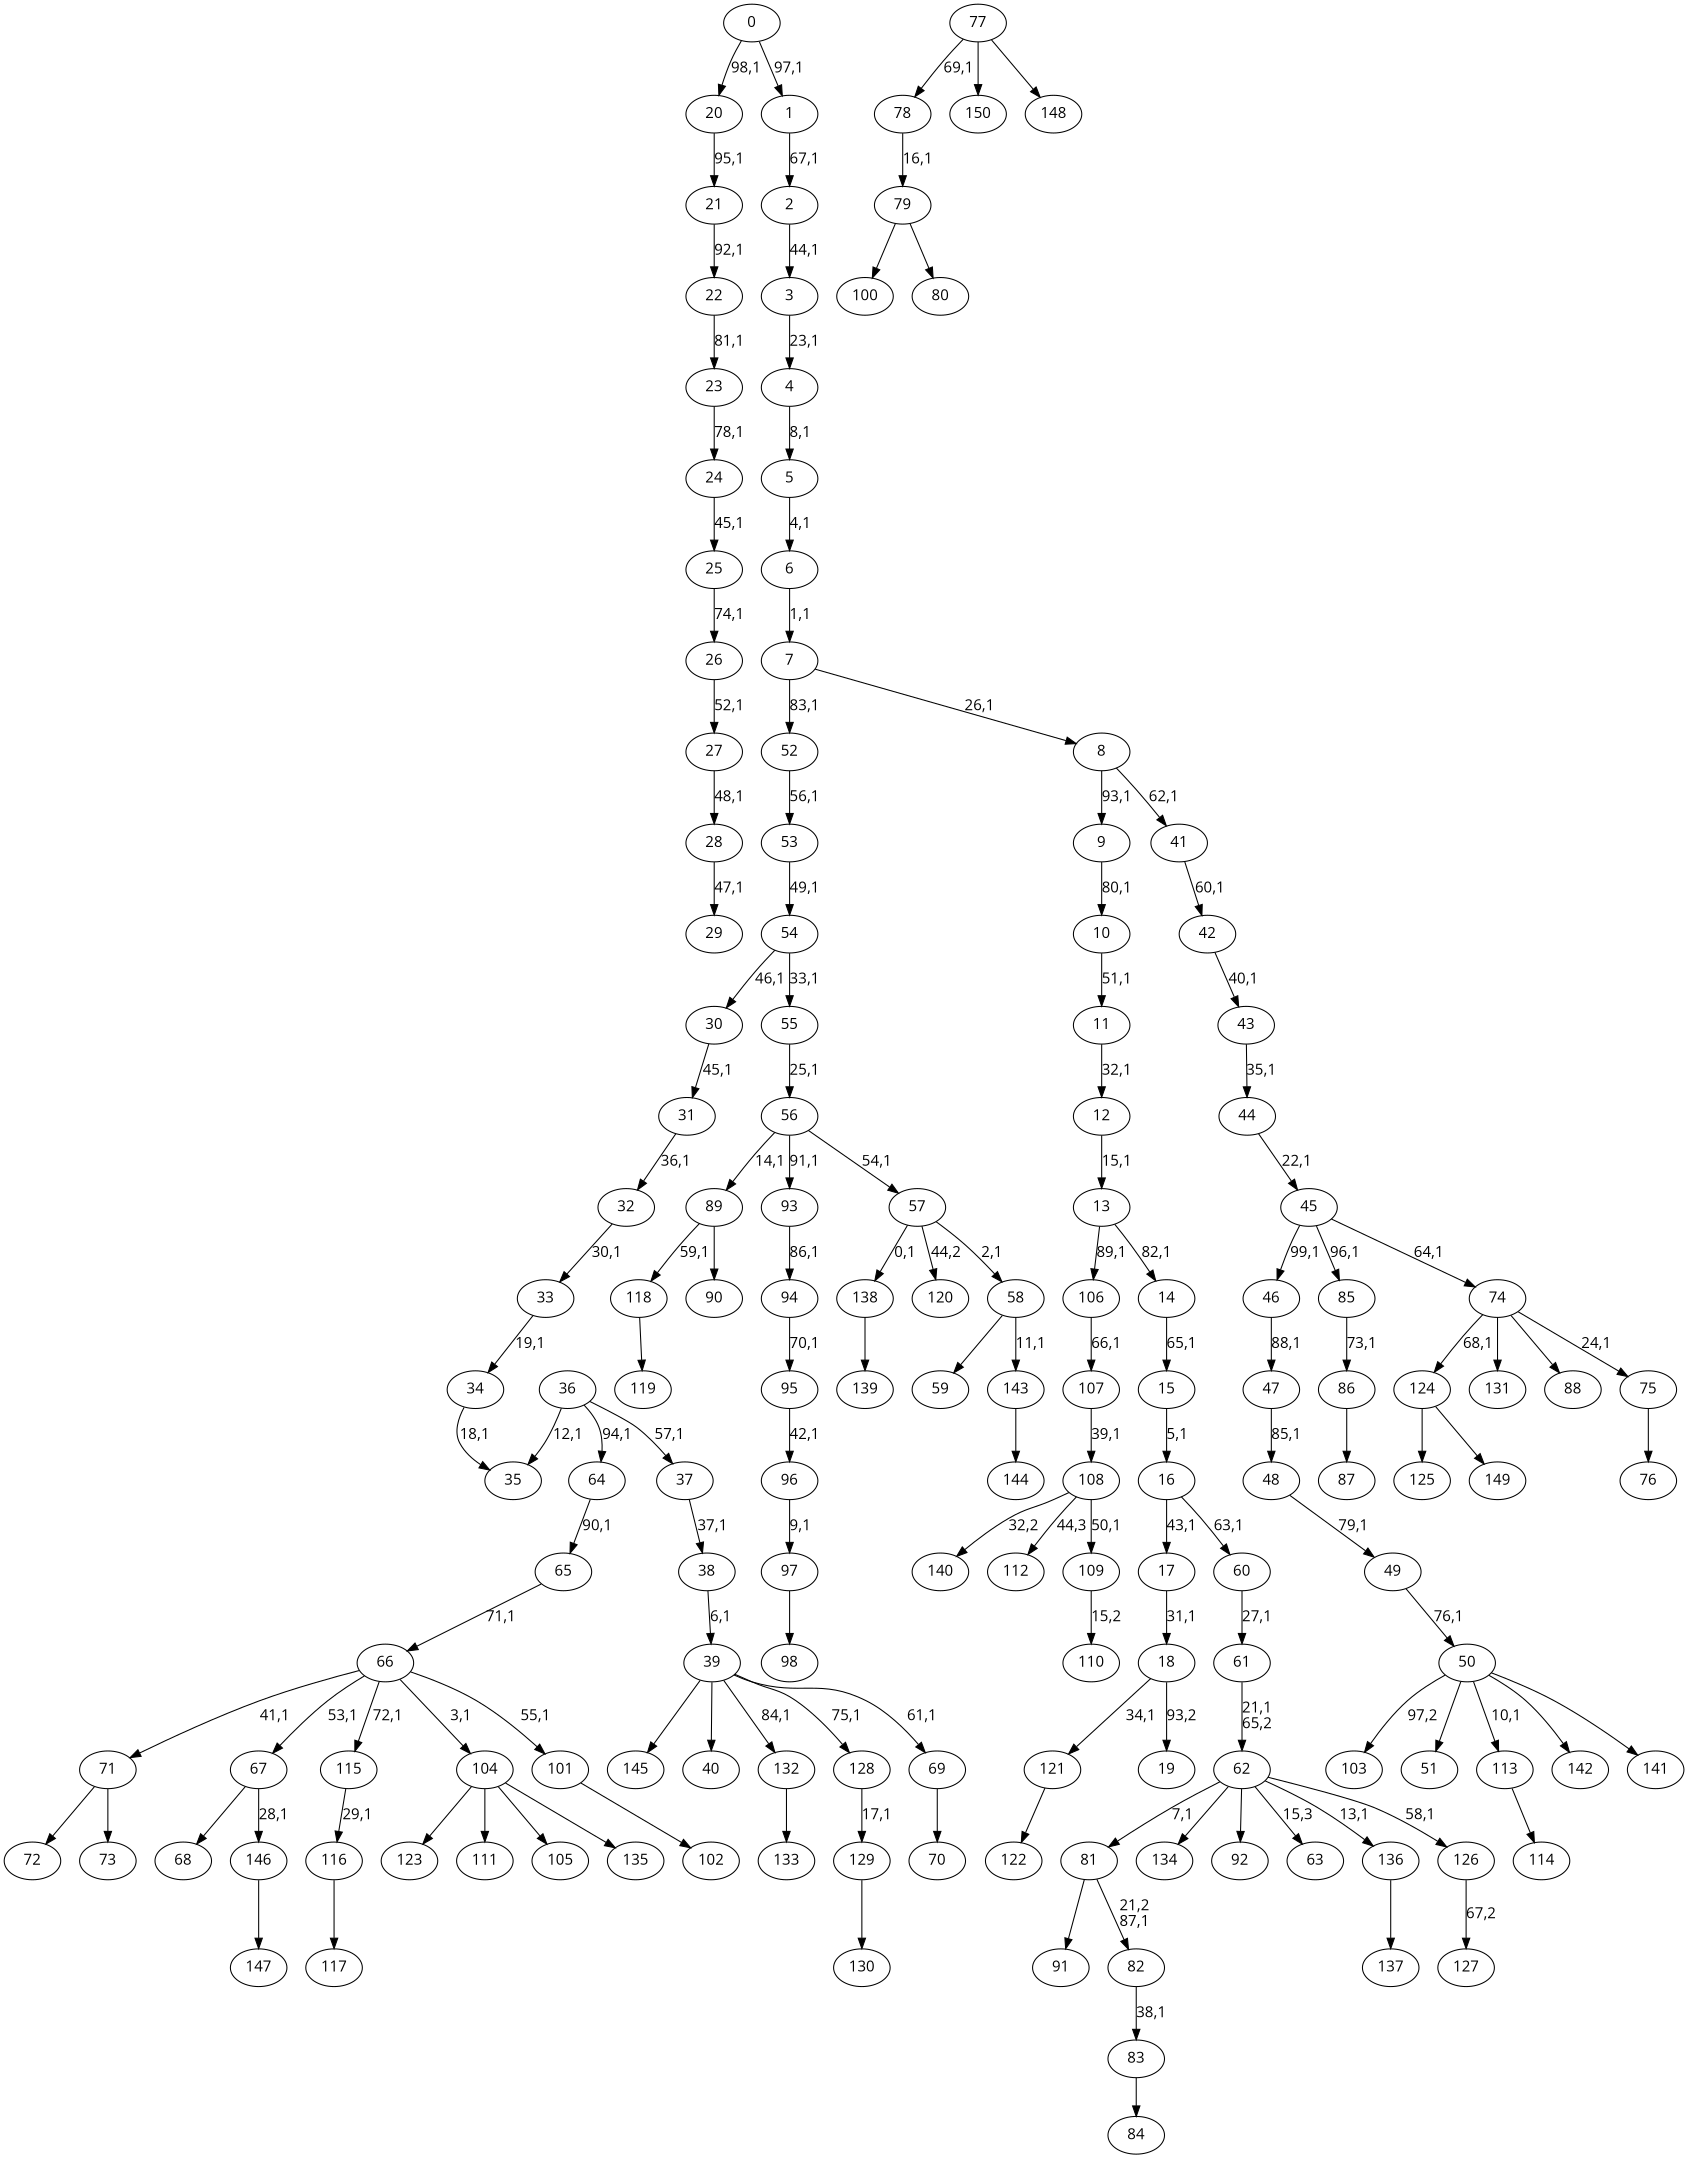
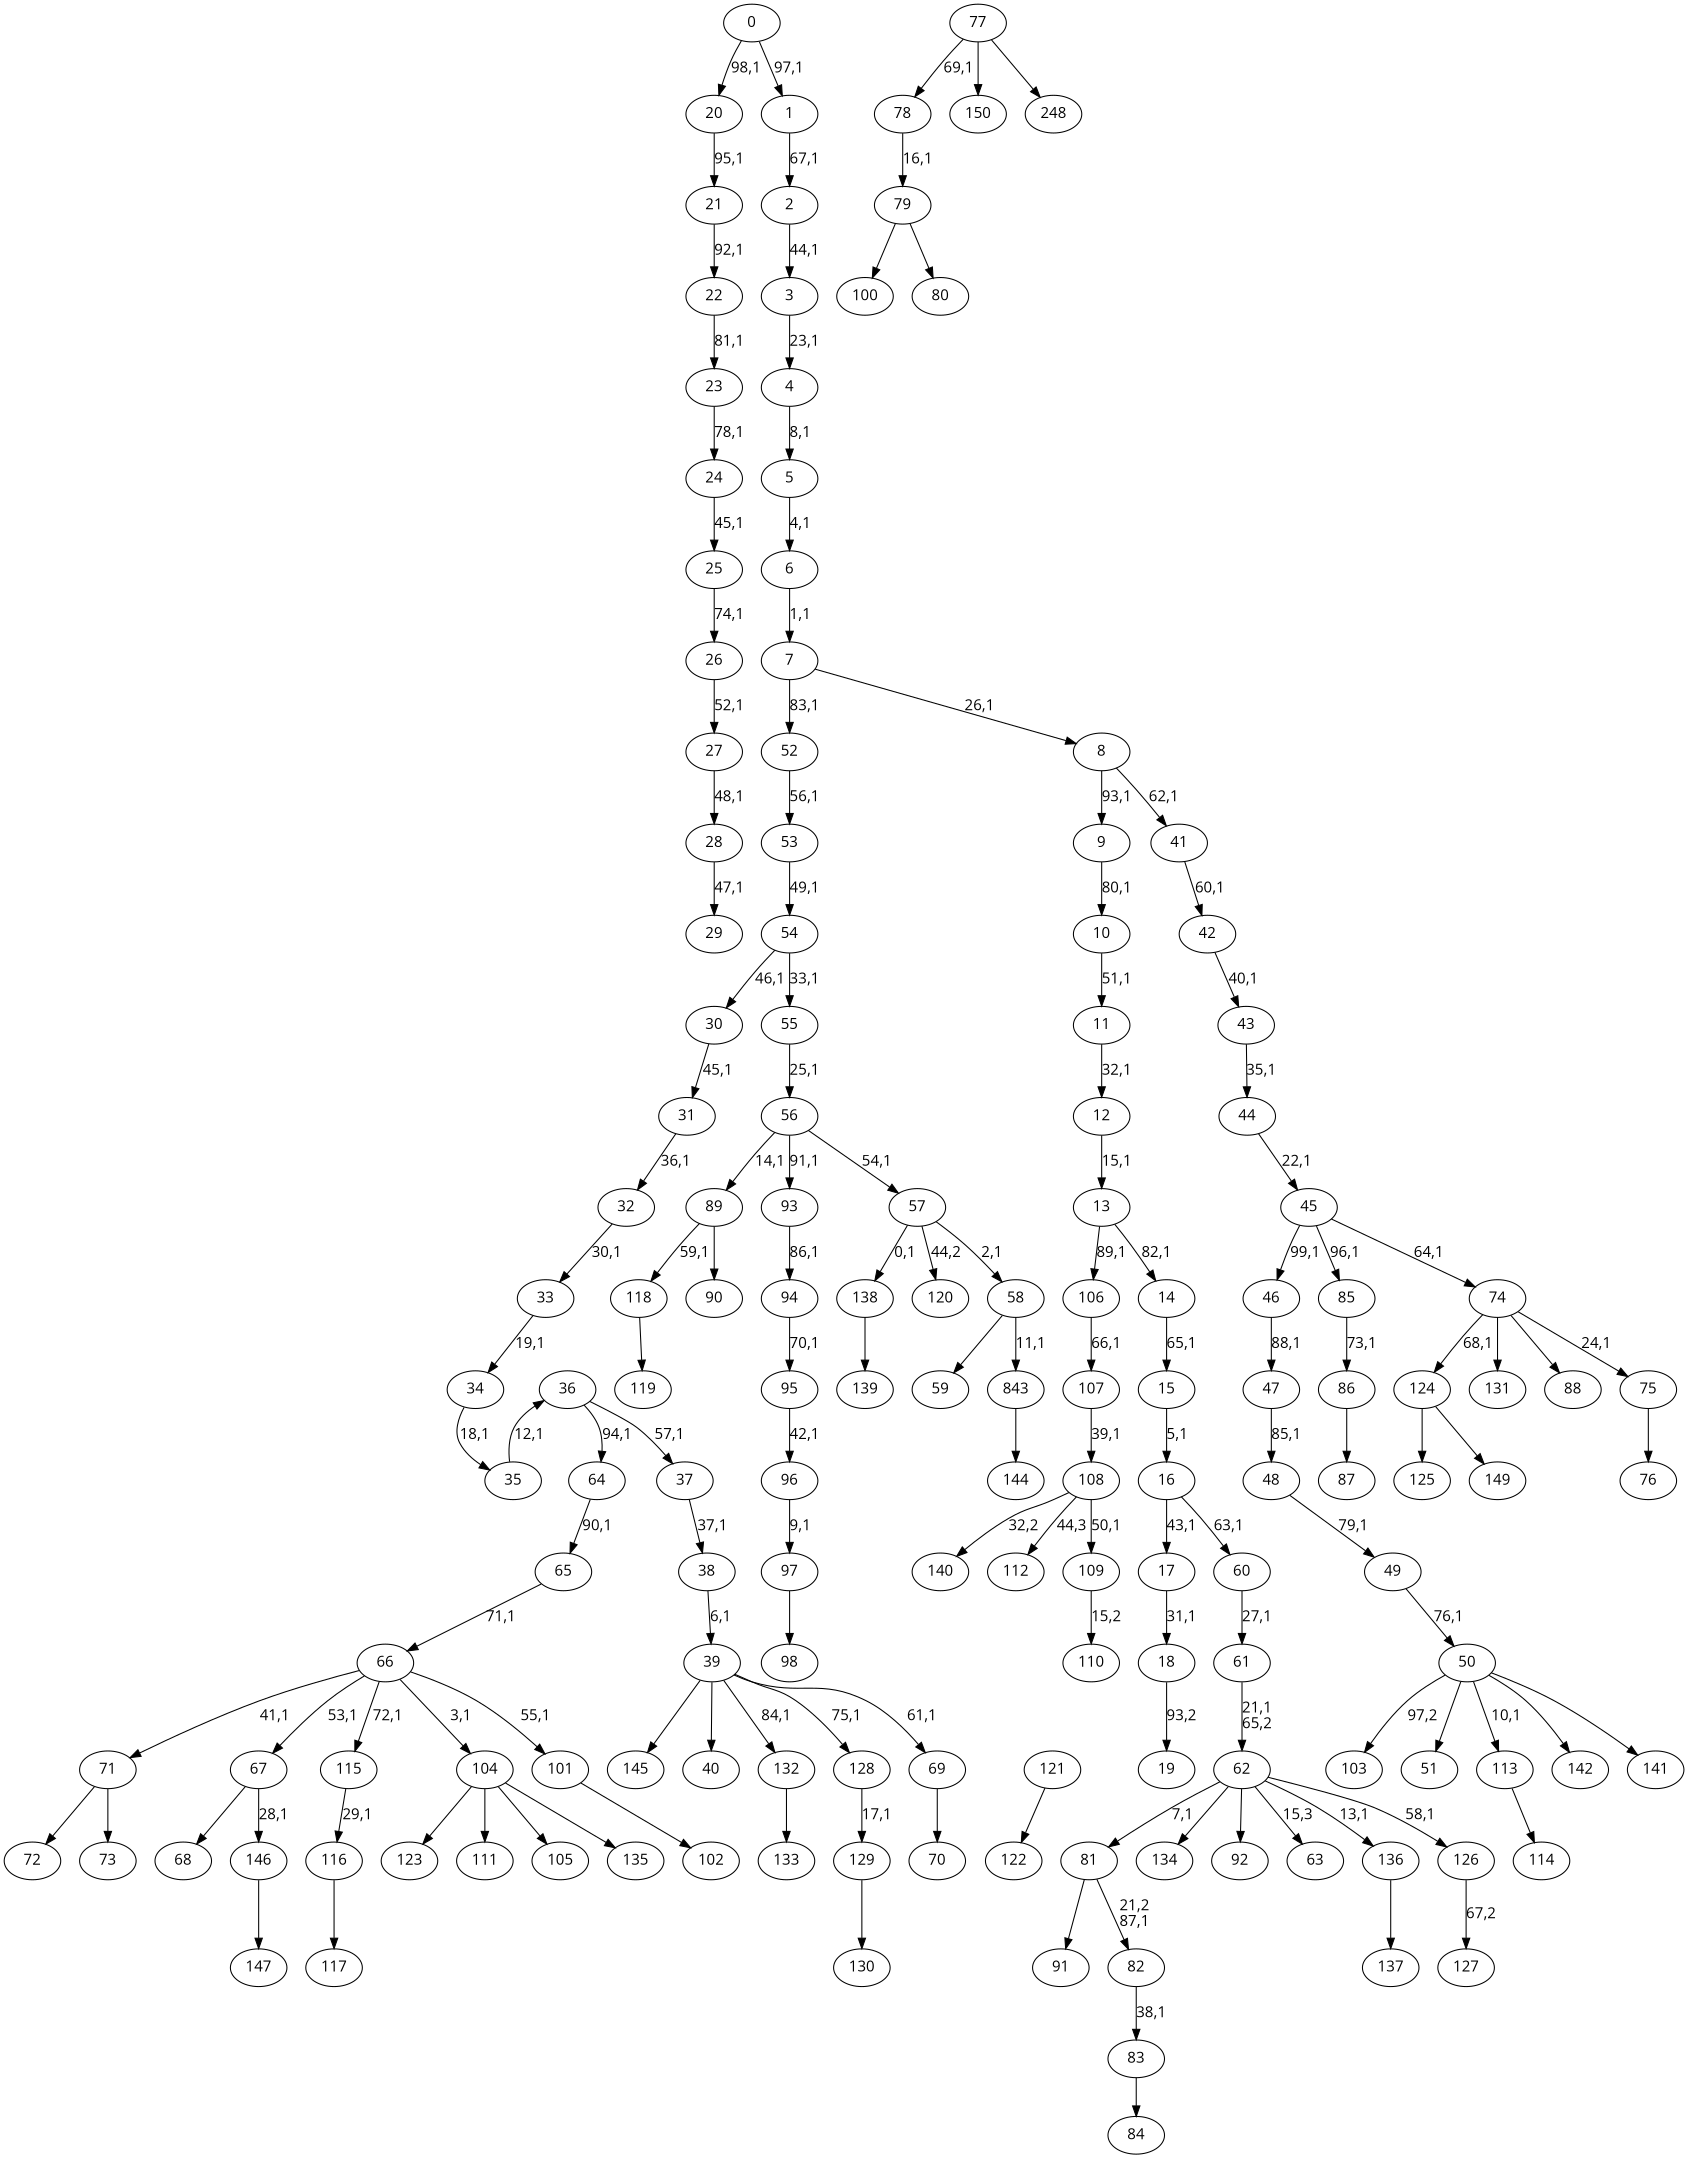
(1054, 114) -> (1054, 114)
(1016, 1390) -> (1016, 1390)
(550, 1433) -> (513, 1430)
(1114, 1713) -> none
